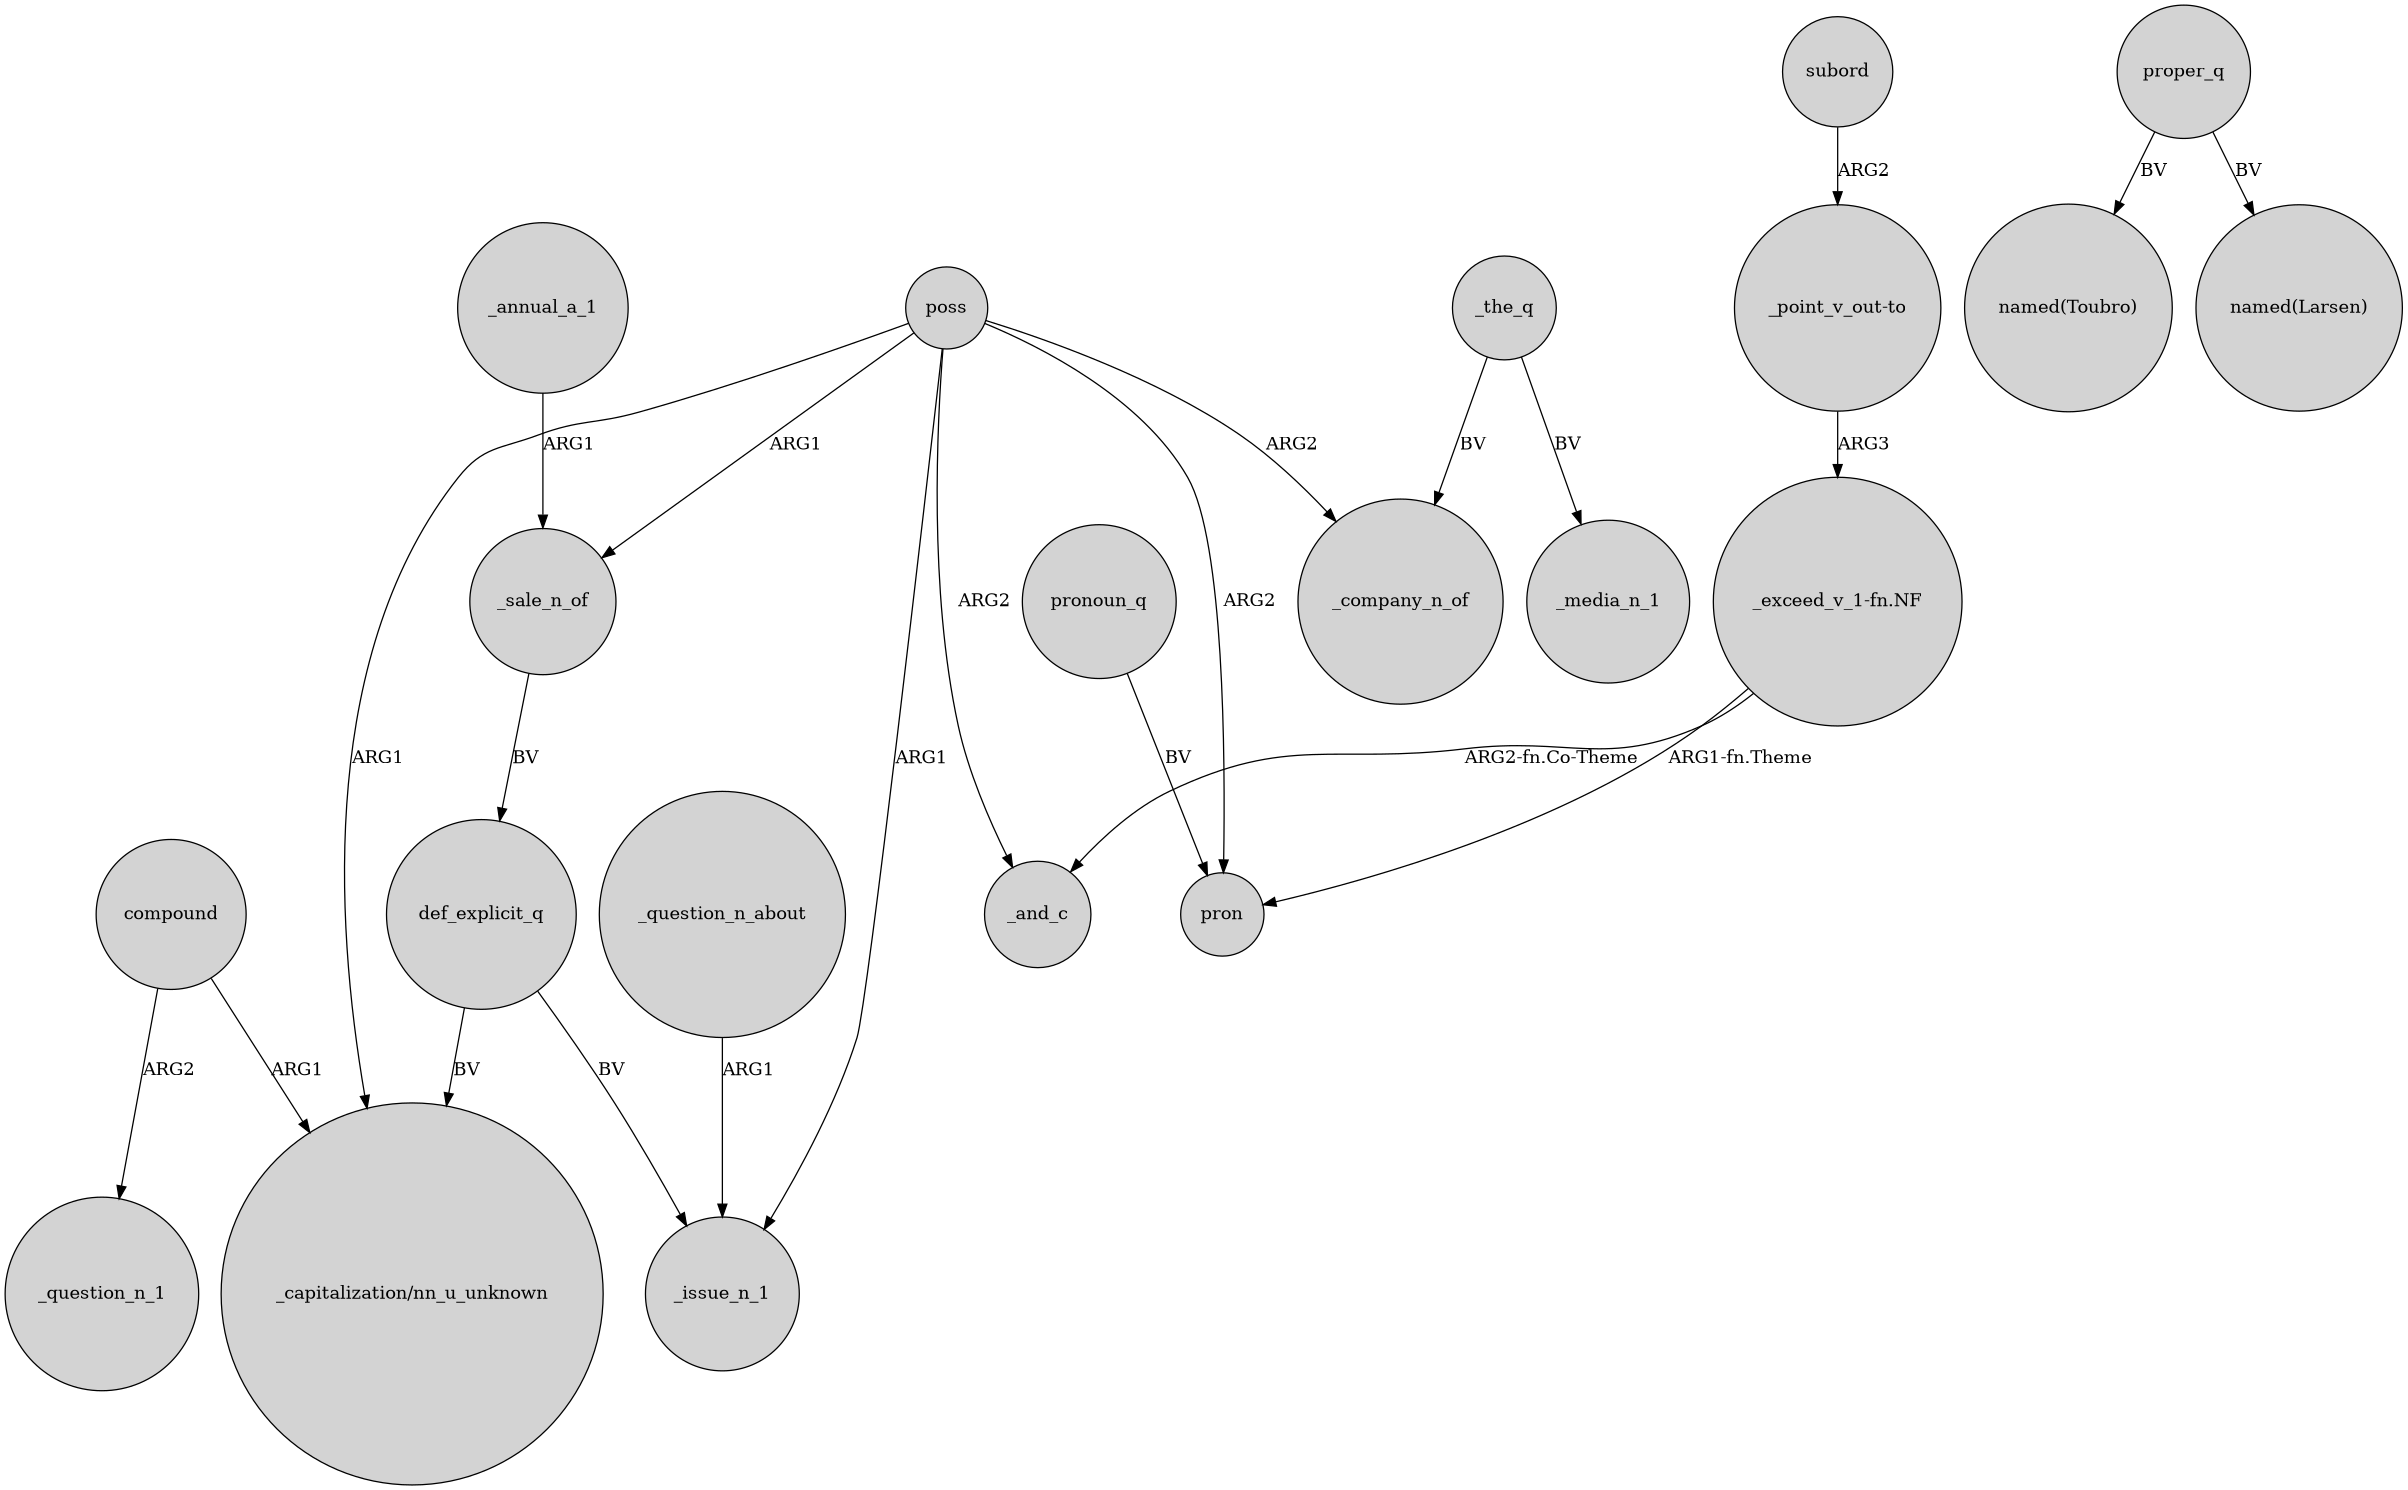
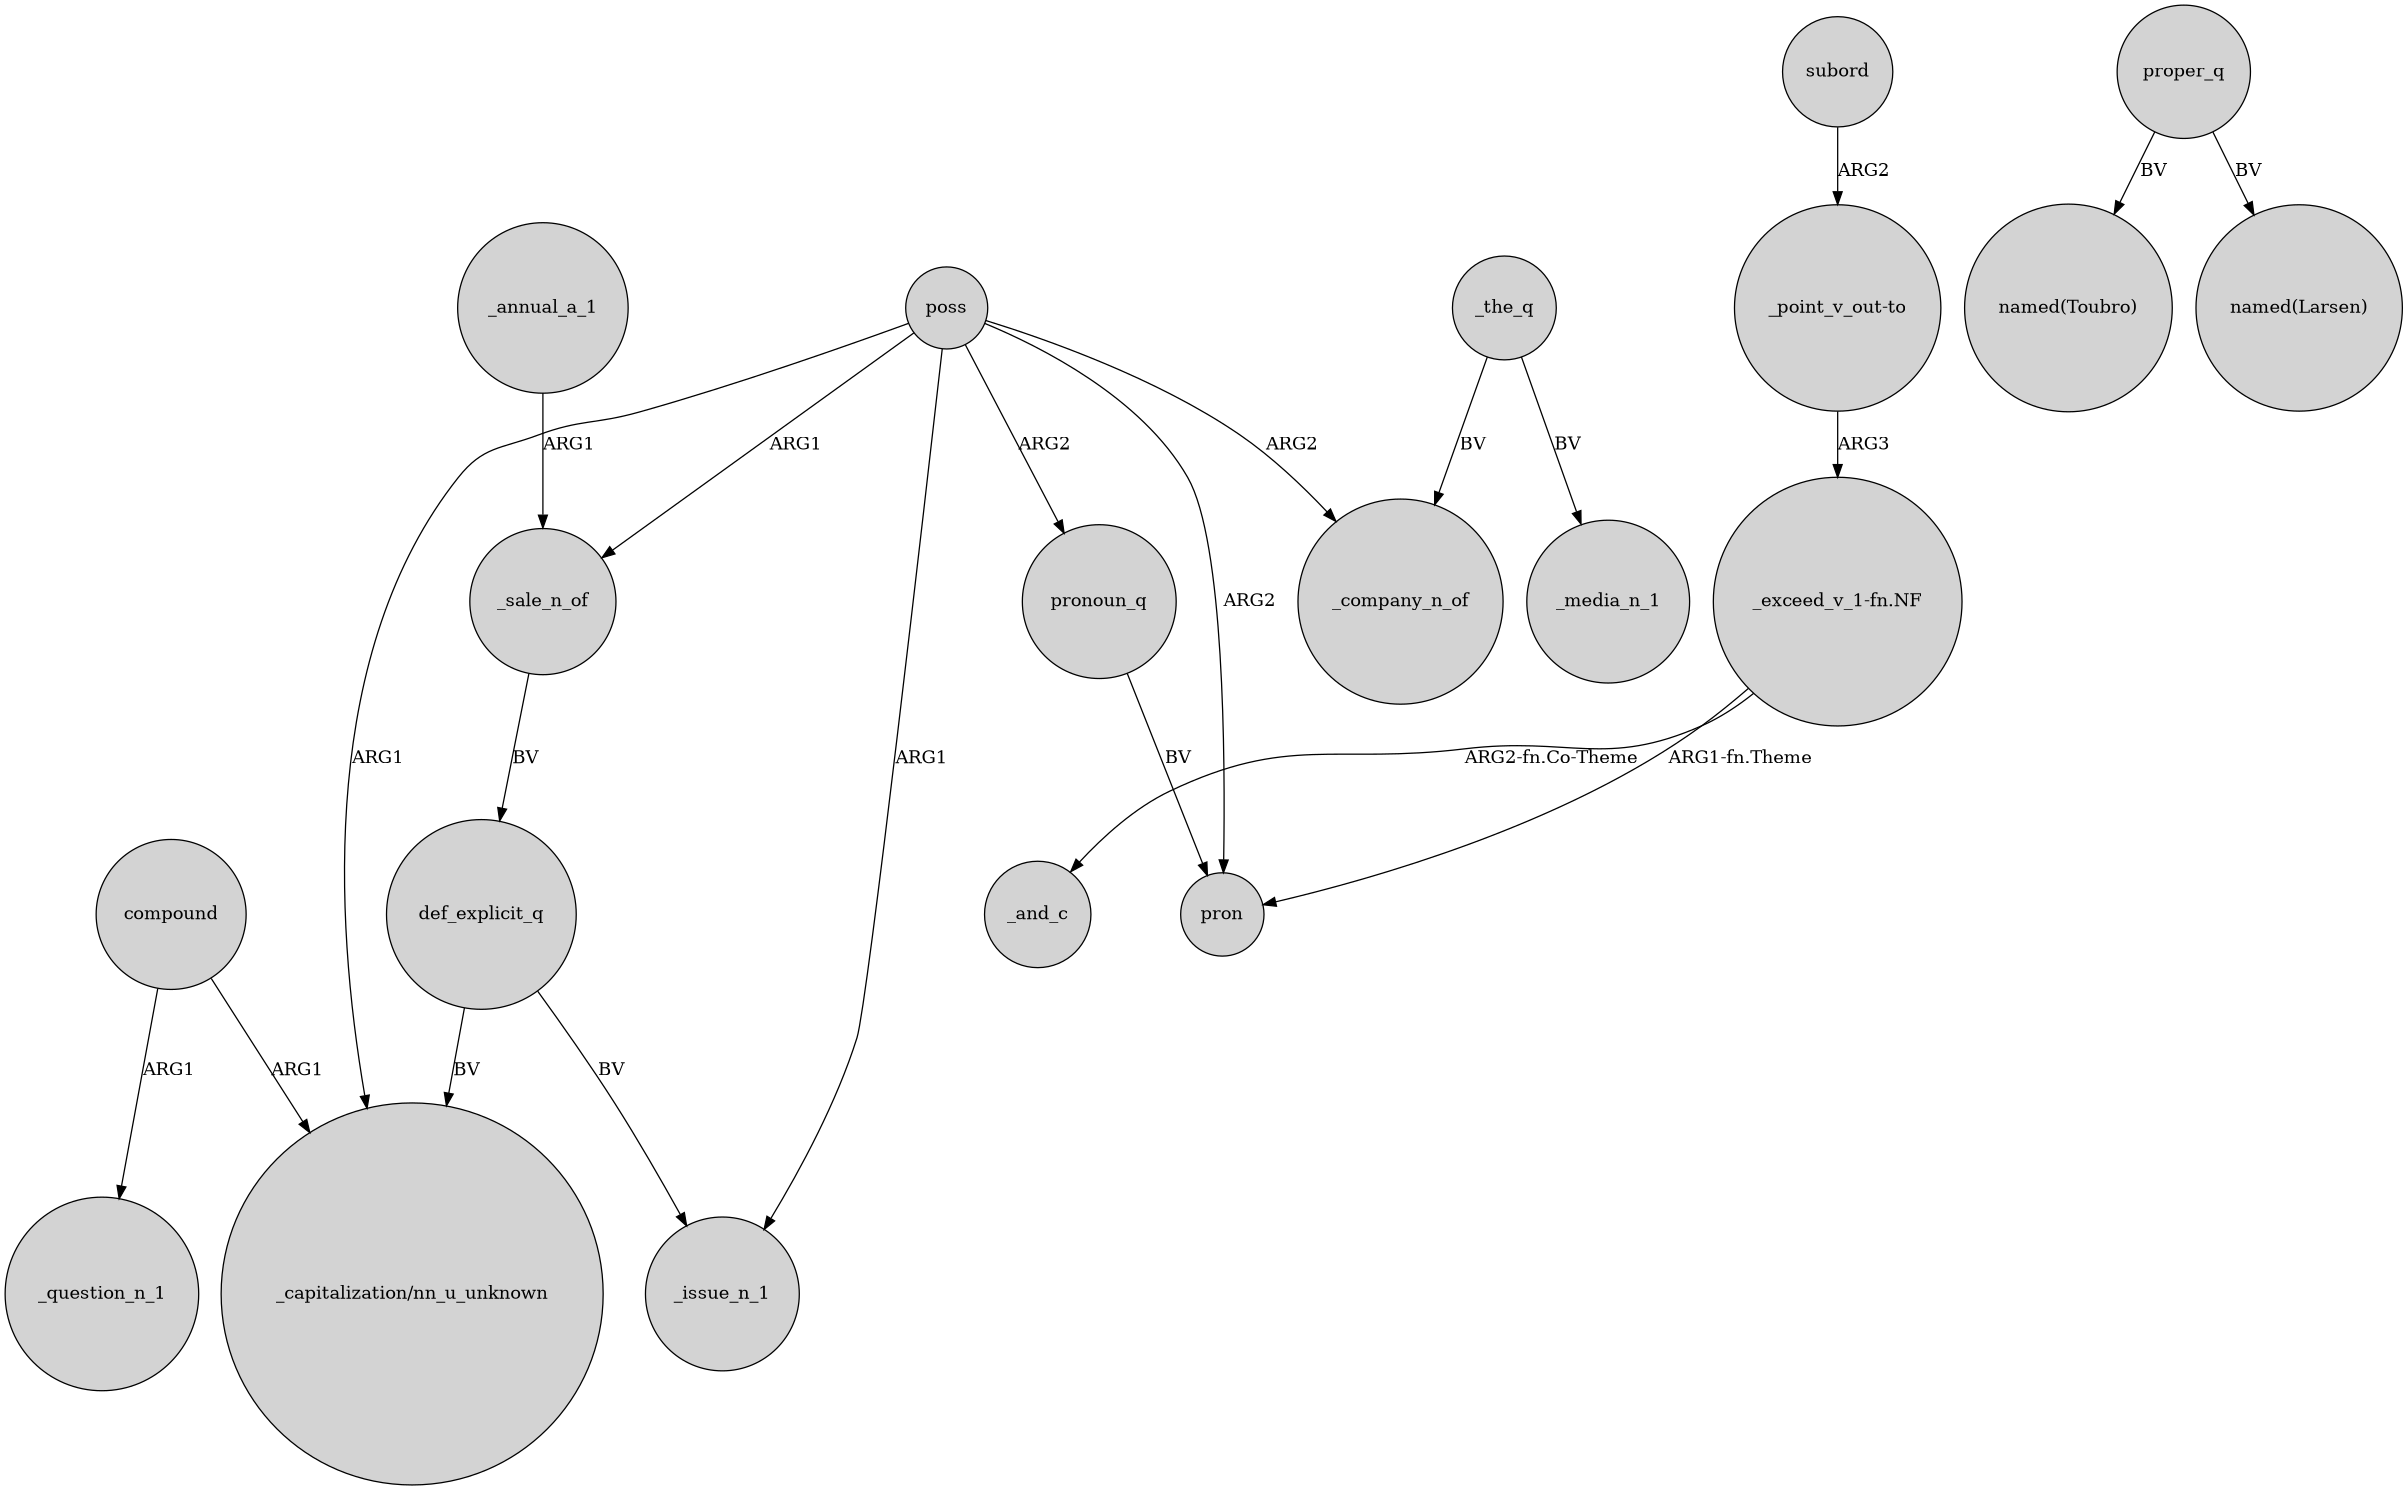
(942, 607) -> (1012, 433)
(722, 915) -> none
(169, 1071) -> (169, 1071)
